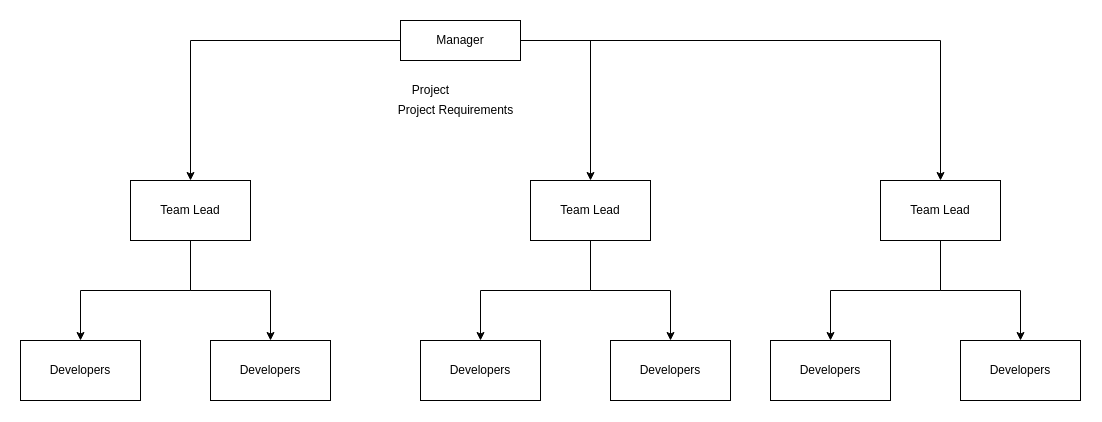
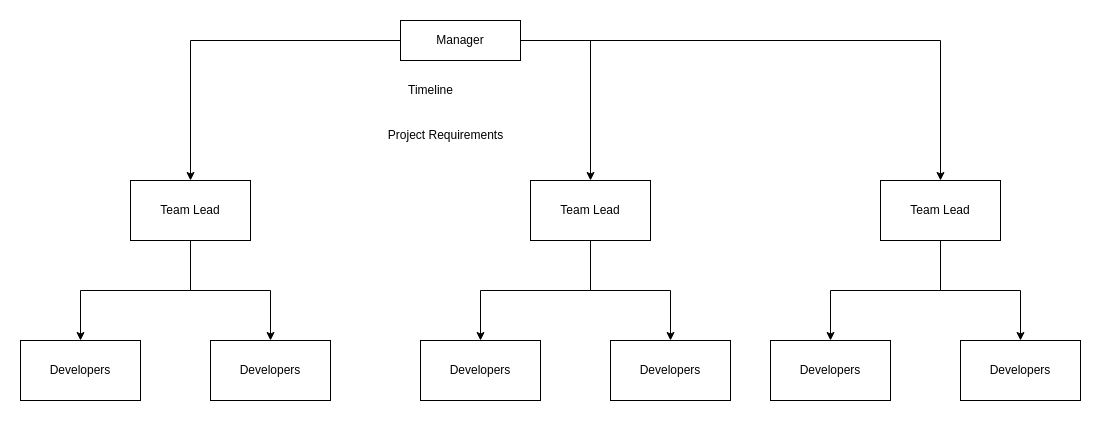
(431, 91) -> (431, 91)
(456, 111) -> (446, 136)
